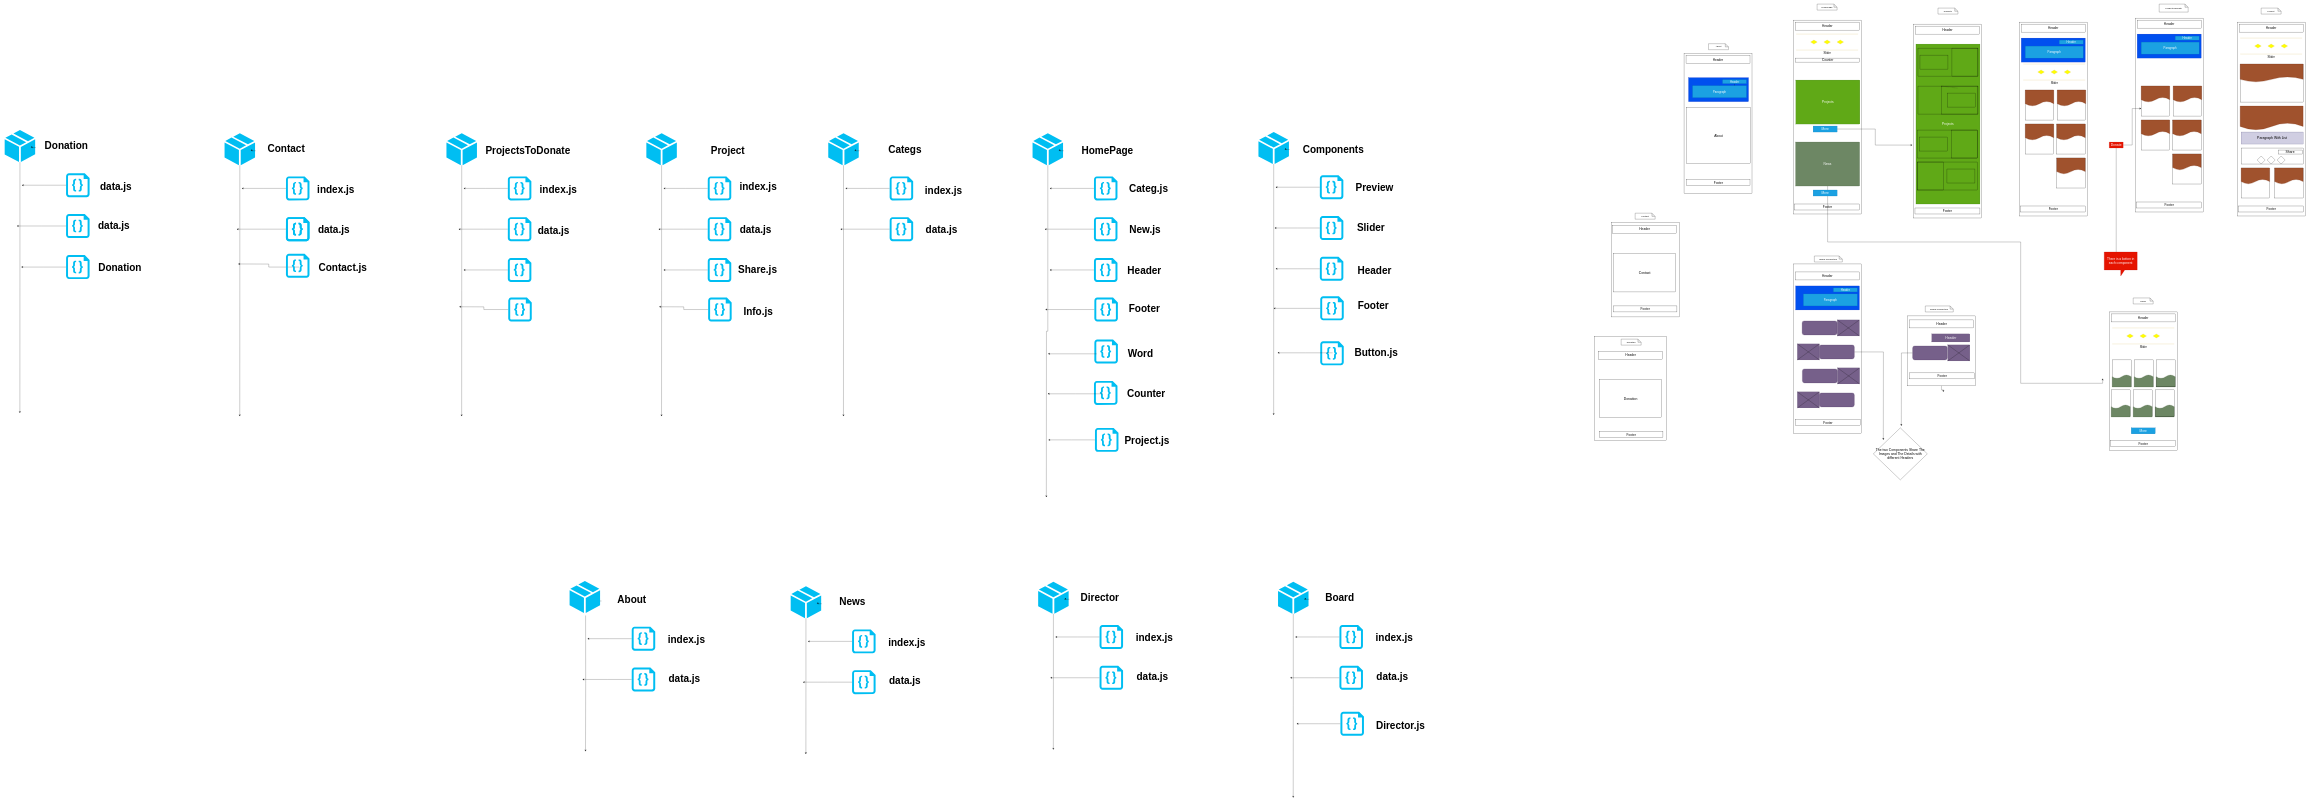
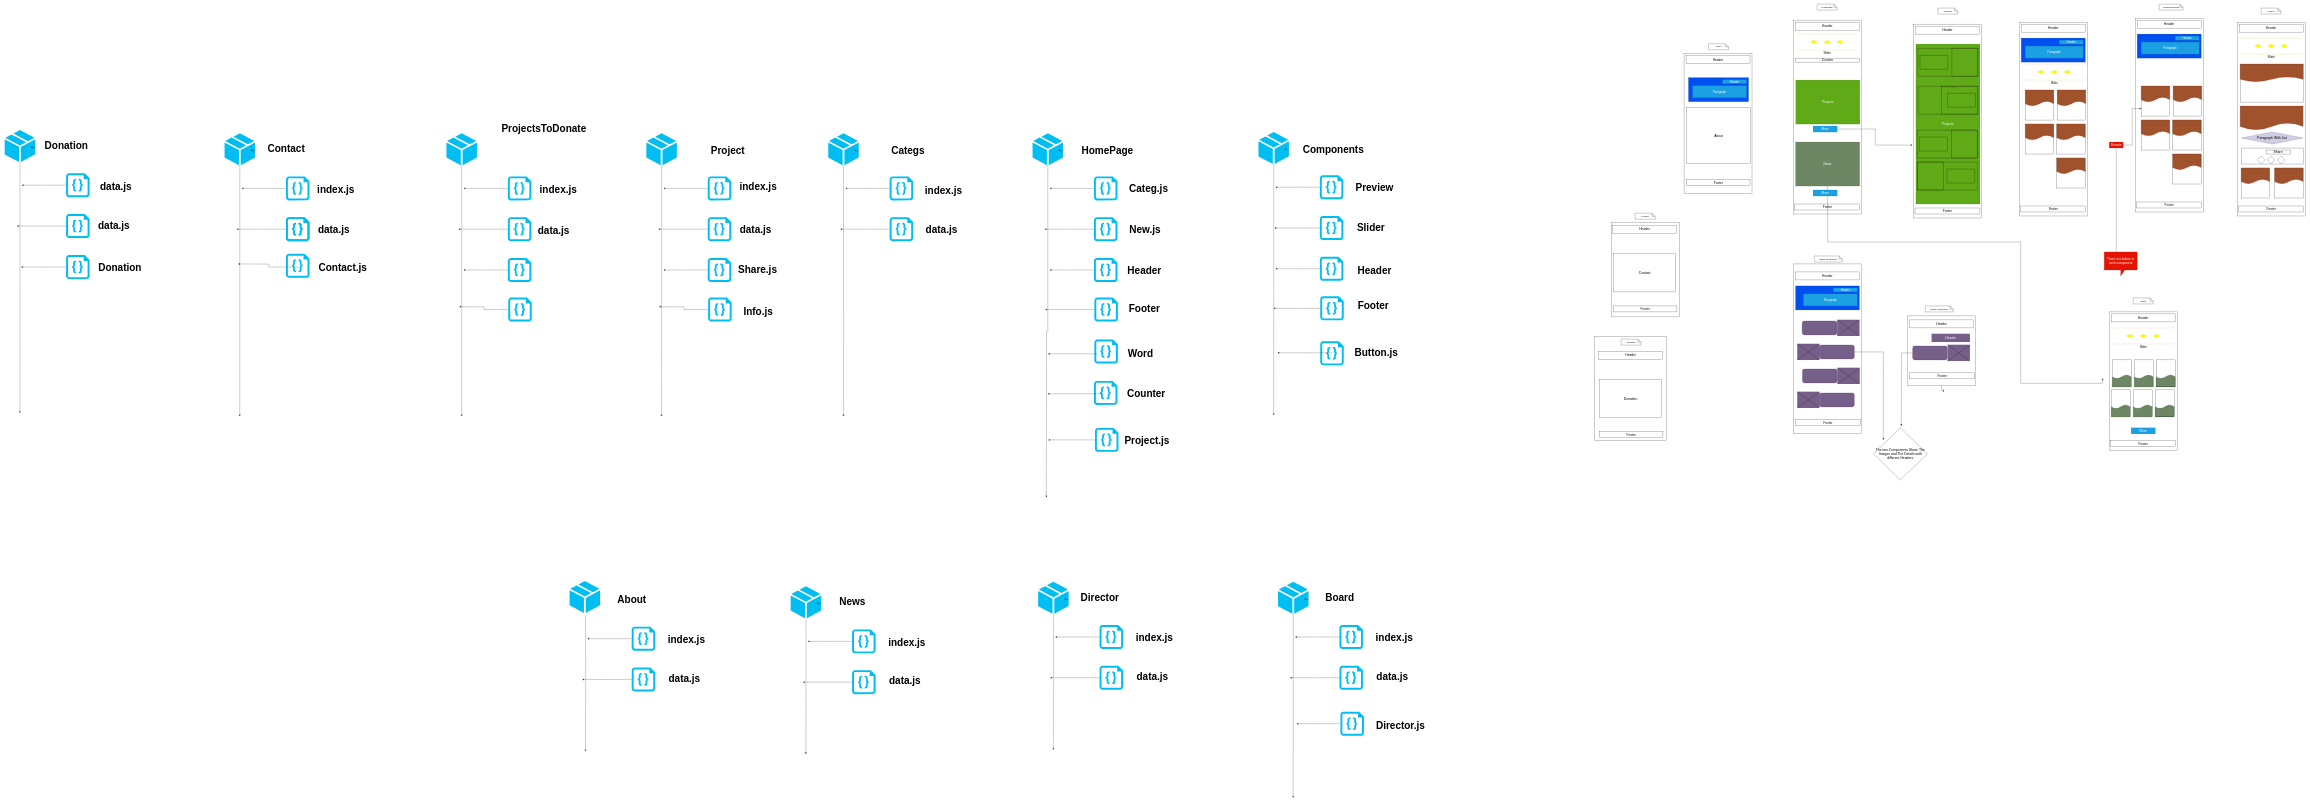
(2174, 8) -> (2172, 7)
(2273, 138) -> (2273, 138)
(905, 150) -> (908, 151)
(527, 151) -> (543, 129)
(2291, 152) -> (2279, 152)
